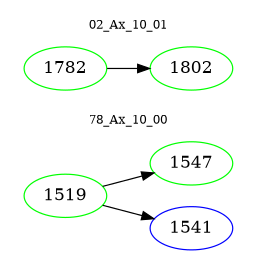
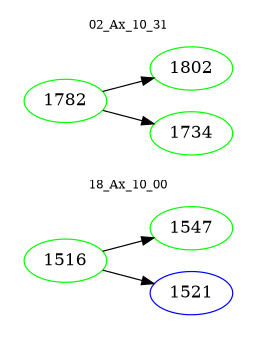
(128, 26) -> (128, 26)
(128, 121) -> (128, 186)
none -> (191, 133)
(65, 196) -> (65, 261)
(191, 228) -> (191, 293)
